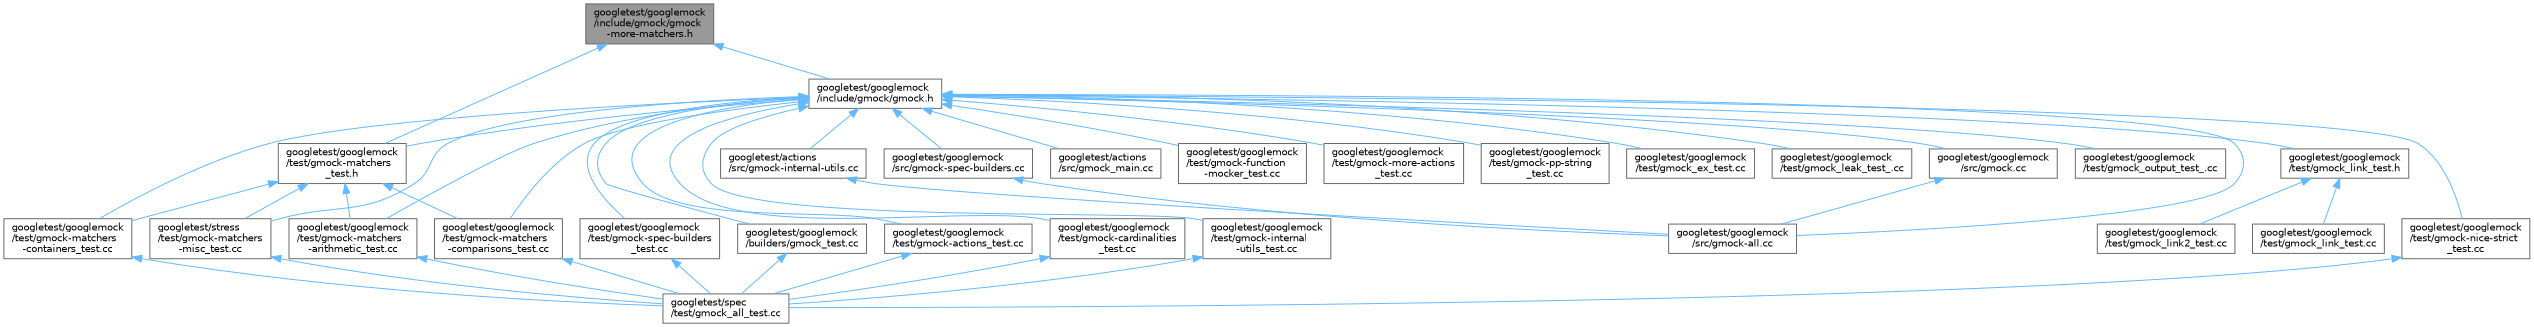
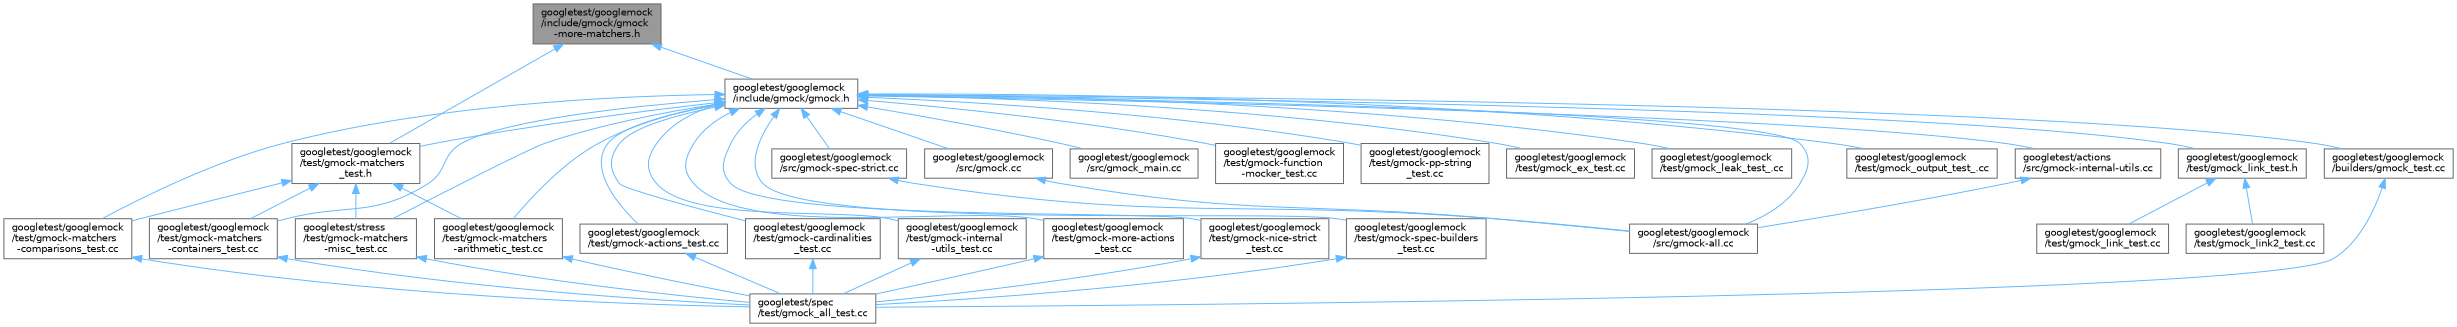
(958, 164) -> (839, 164)
(1106, 164) -> (1134, 164)
none -> (955, 277)
